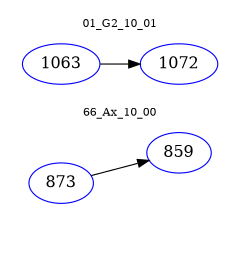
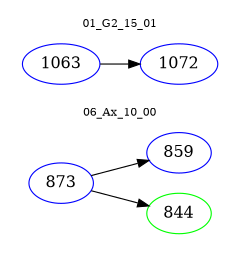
(120, 24) -> (120, 24)
(120, 113) -> (120, 113)
none -> (179, 213)
